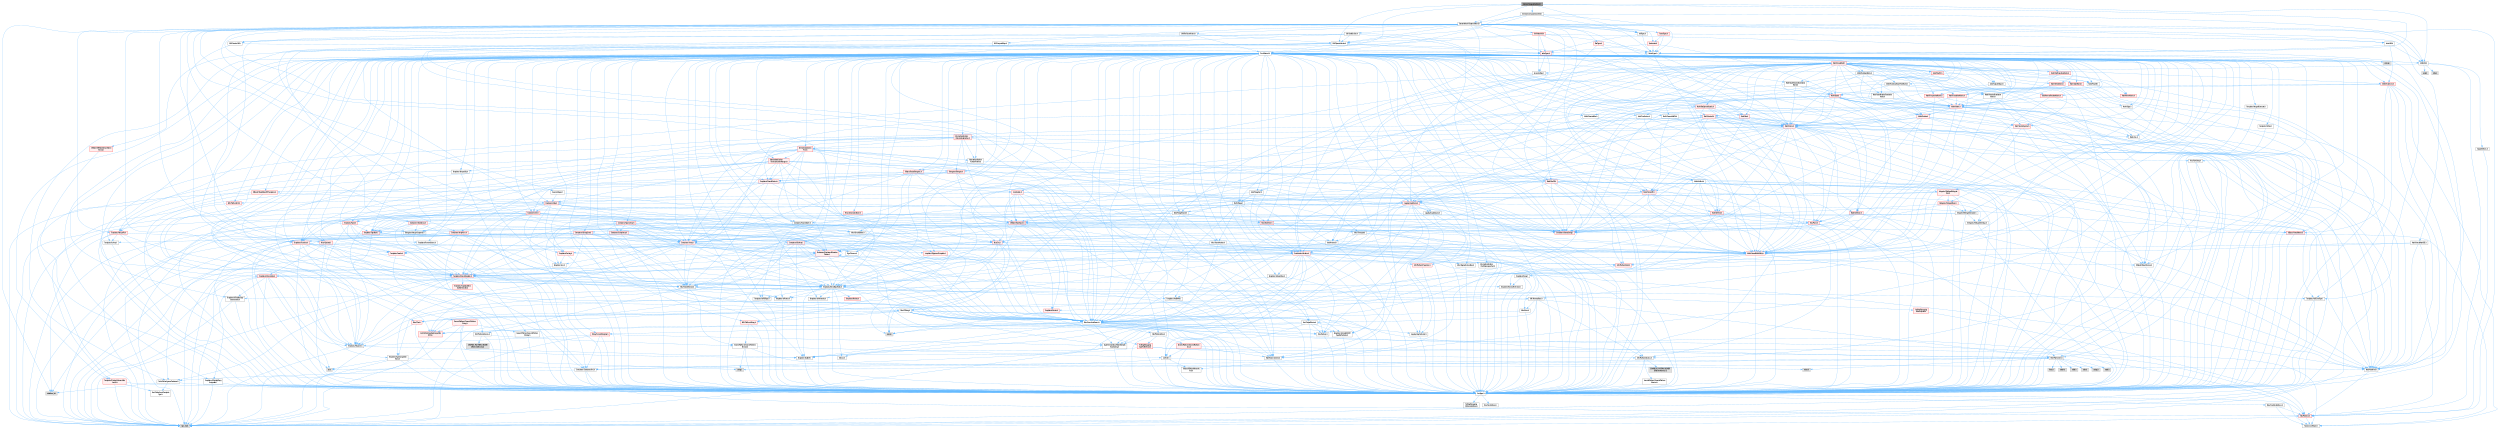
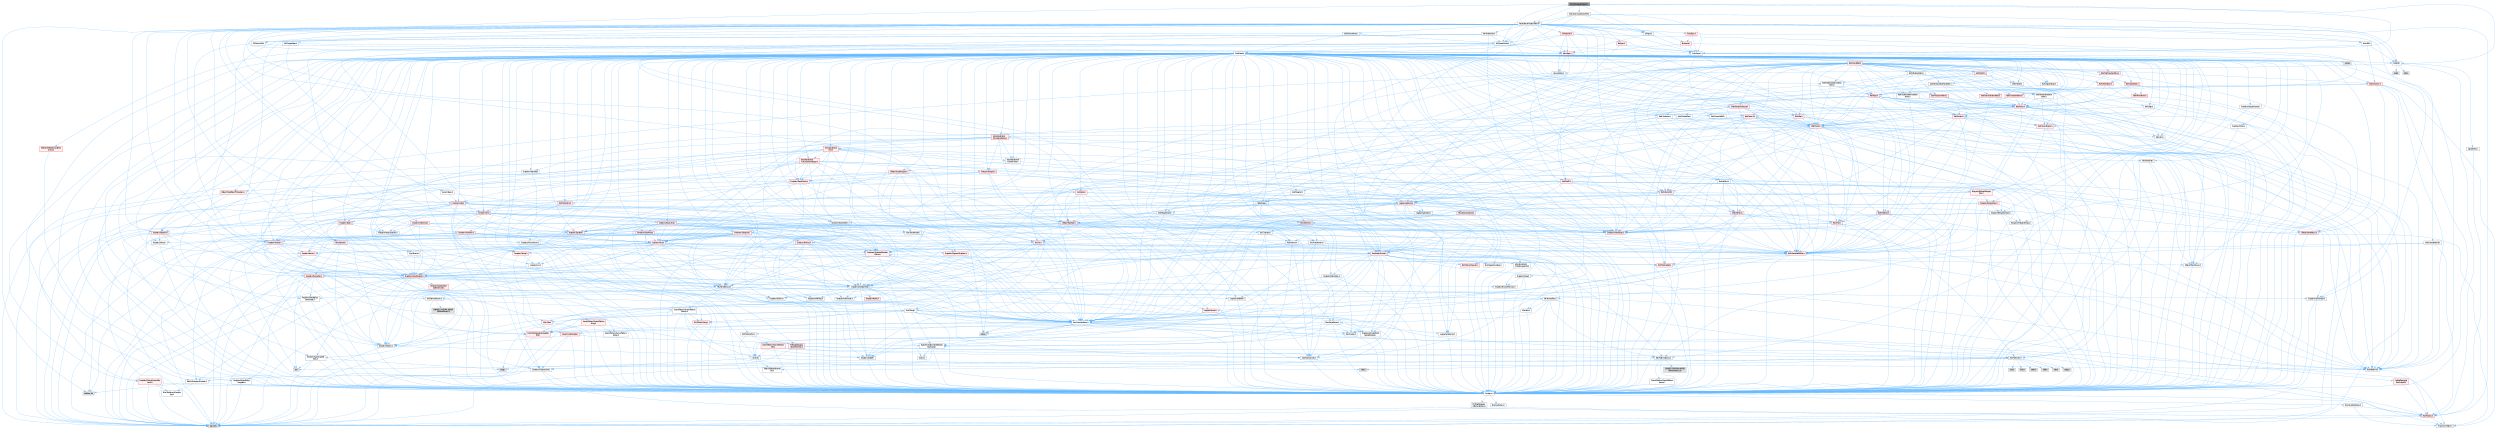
(747, 333) -> (693, 317)
